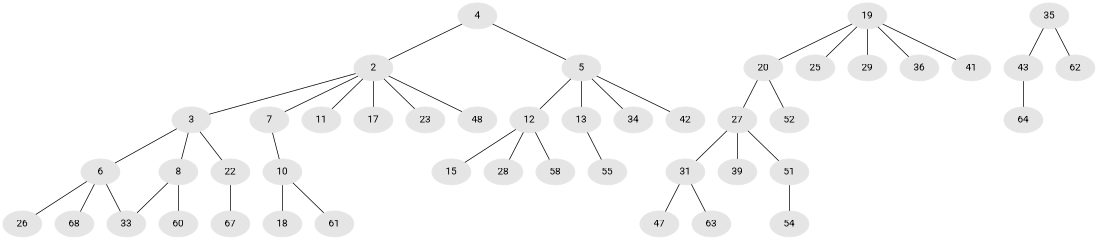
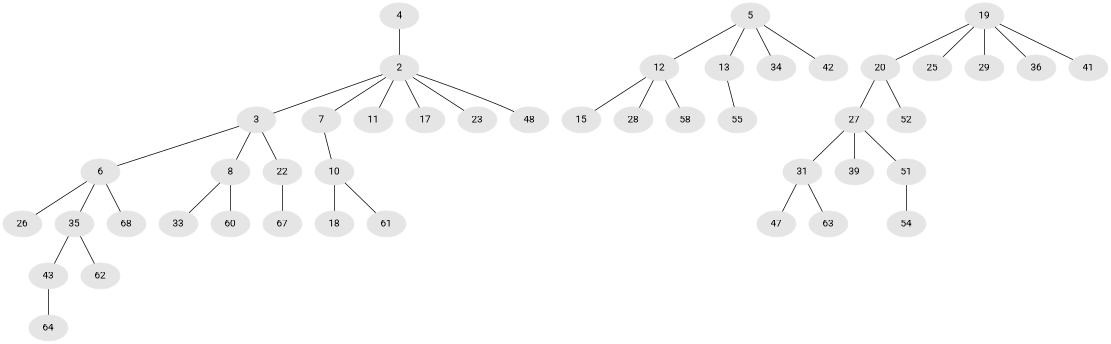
(529, 42) -> none
(113, 198) -> (87, 198)
